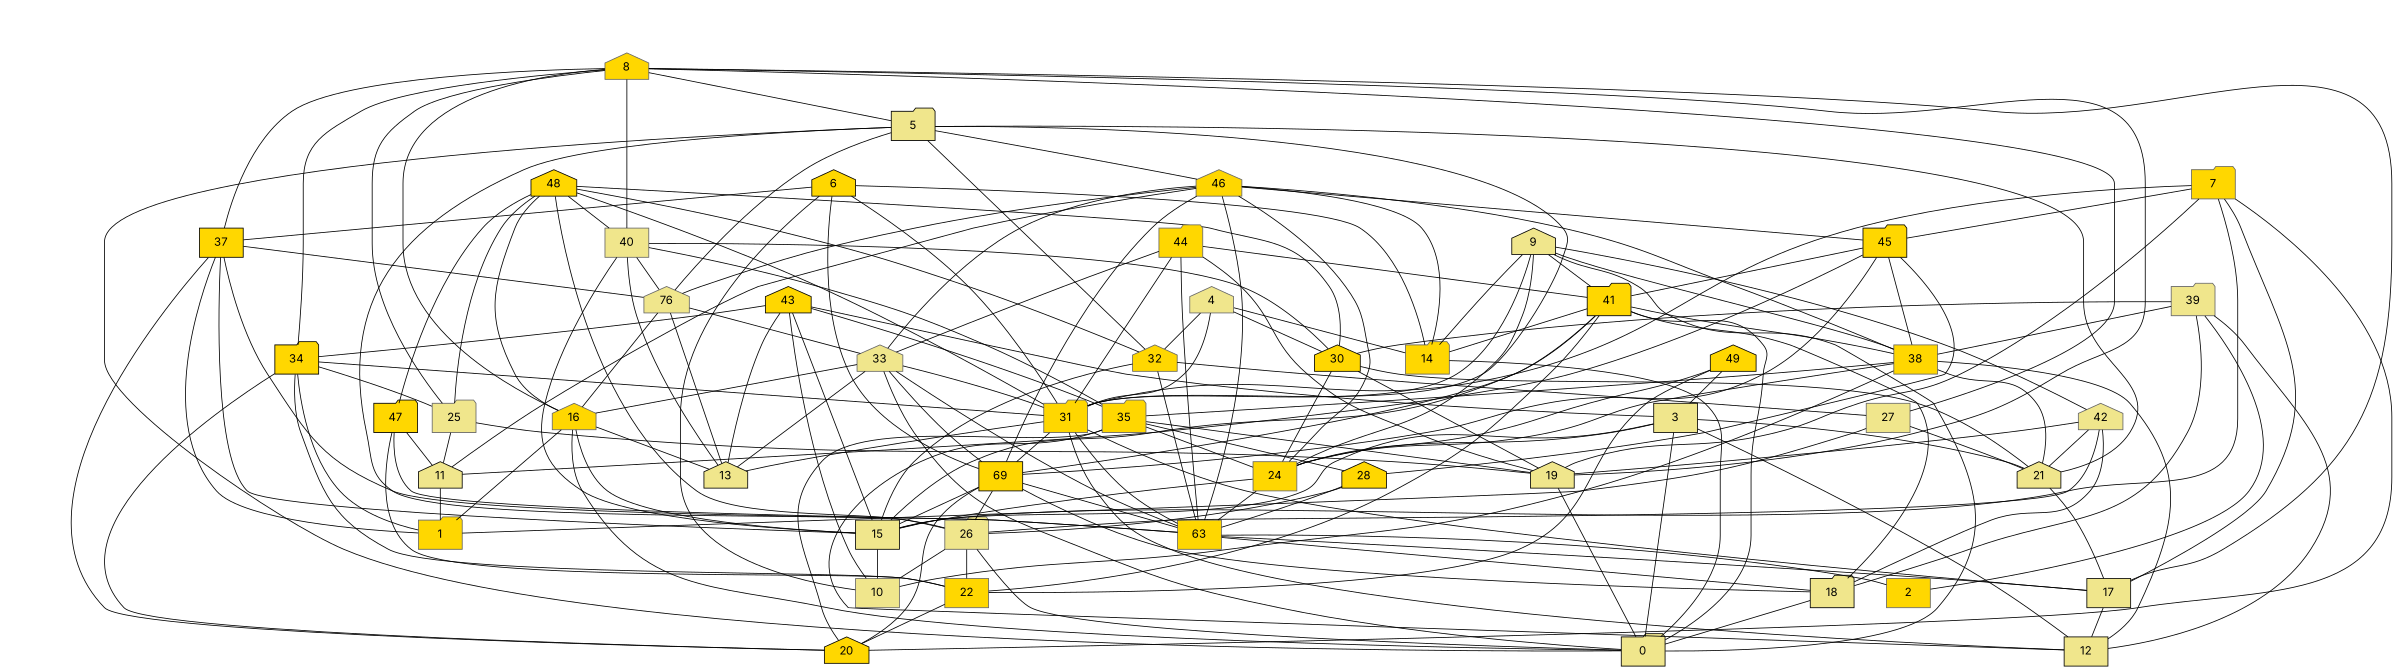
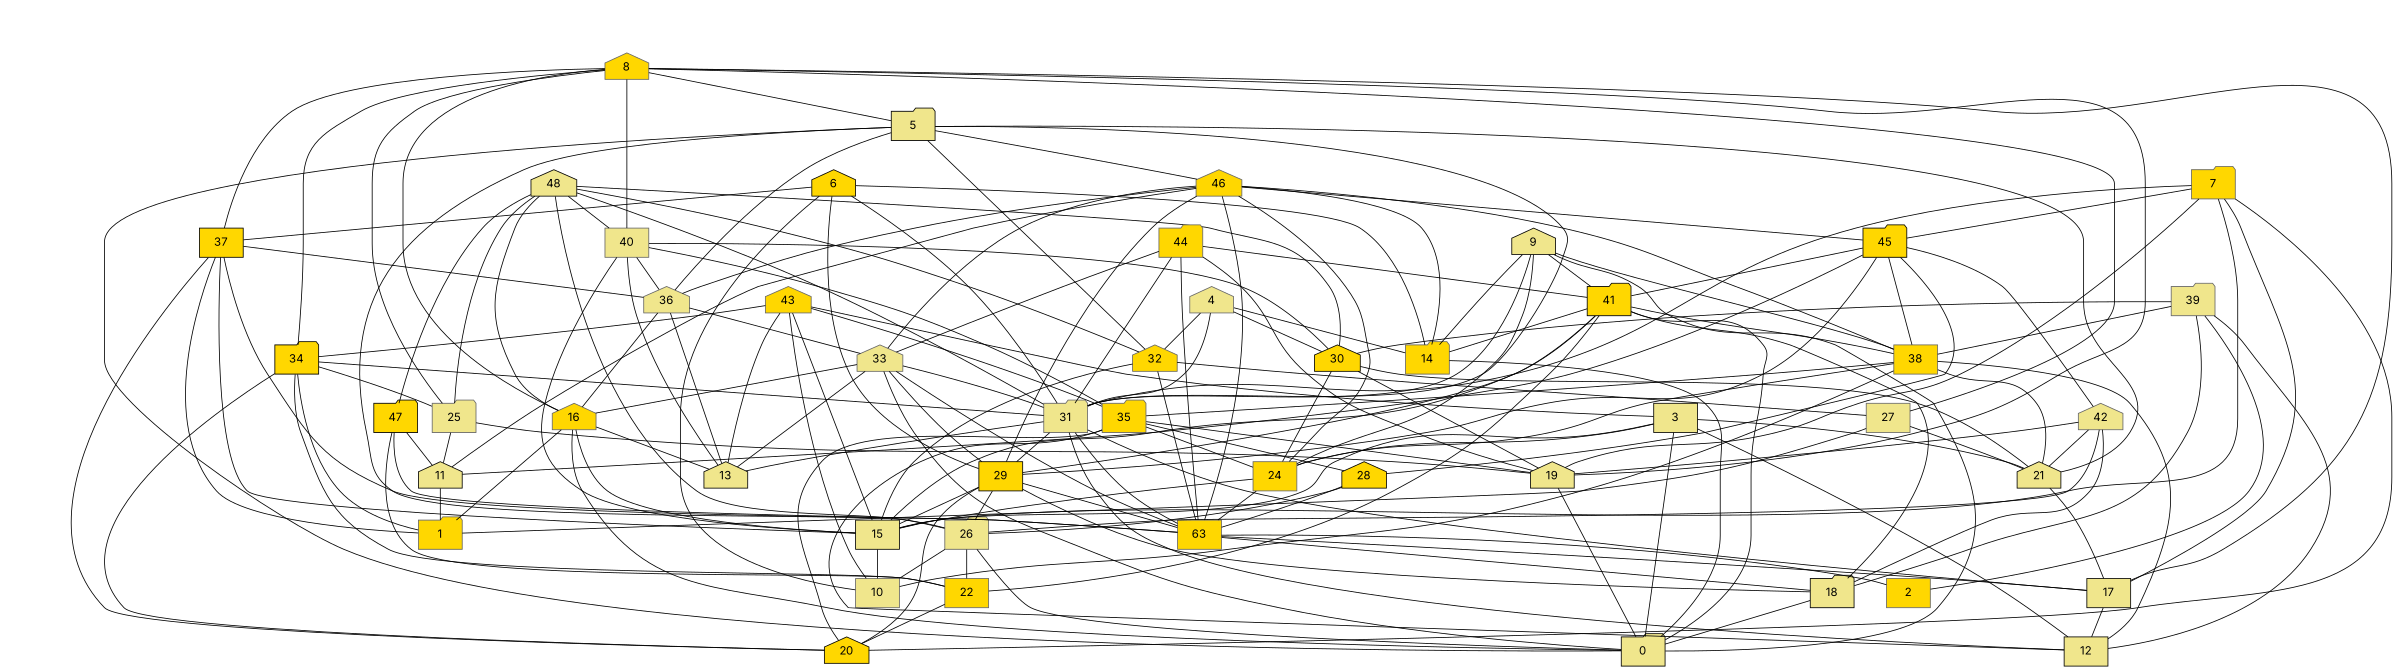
(554, 184) -> (554, 184)
(667, 301) -> (667, 301)
(788, 301) -> (788, 301)
(1814, 304) -> (2022, 309)
(1733, 360) -> none
(1066, 418) -> (1066, 418)
(1001, 476) -> (1001, 476)
